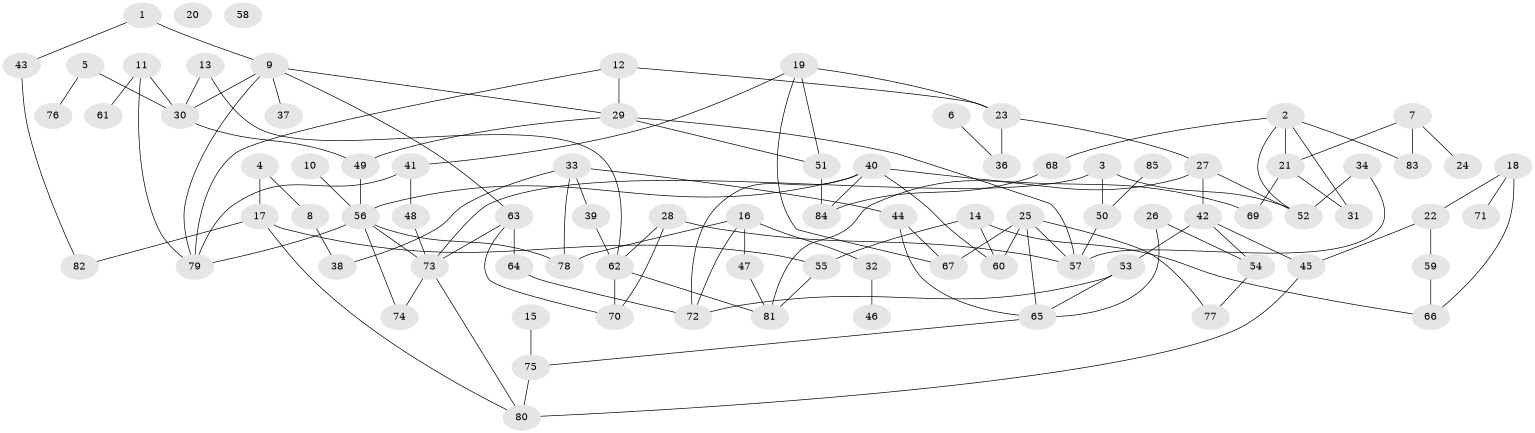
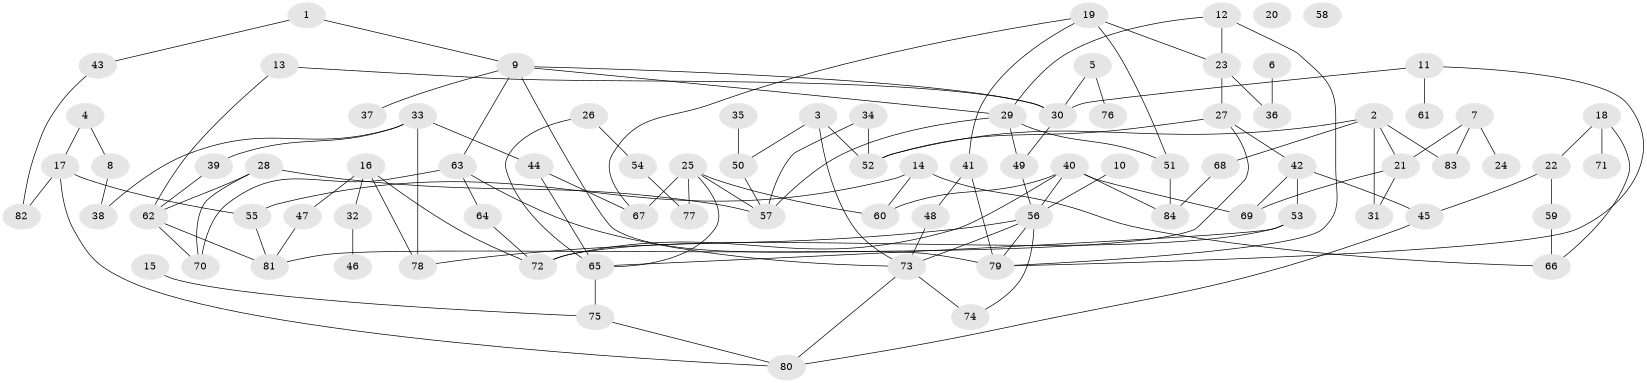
(1153, 166) -> (738, 116)
(1230, 242) -> (1272, 191)
